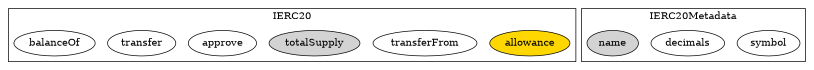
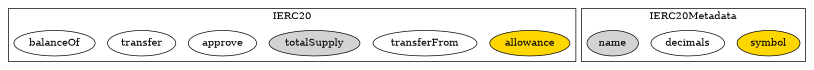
(769, 43) -> (769, 43)
